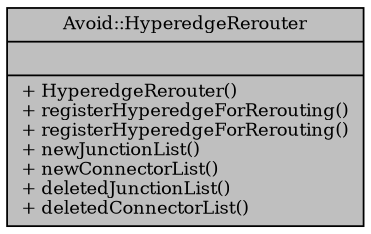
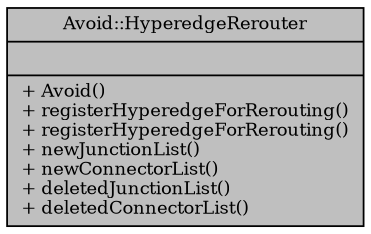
(129, 91) -> (64, 91)
